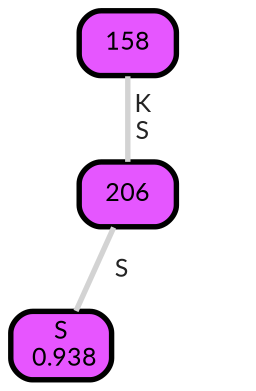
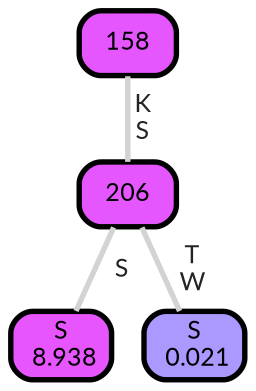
(61, 346) -> (61, 346)
none -> (194, 346)
